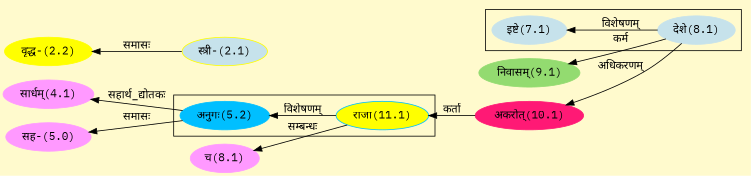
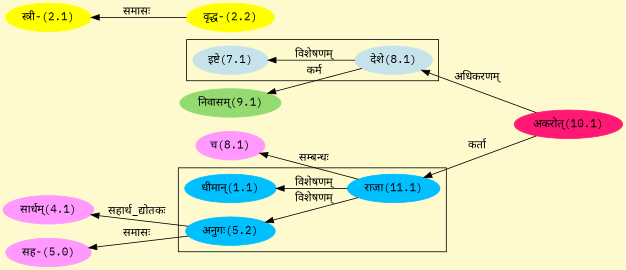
(141, 51) -> (143, 17)
(225, 51) -> (48, 17)
(631, 79) -> (483, 93)
(382, 116) -> (394, 188)
none -> (230, 188)
